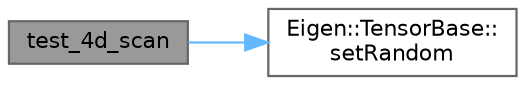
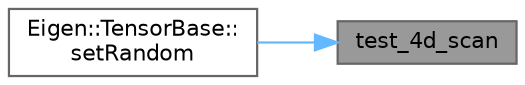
(217, 42) -> (286, 42)
